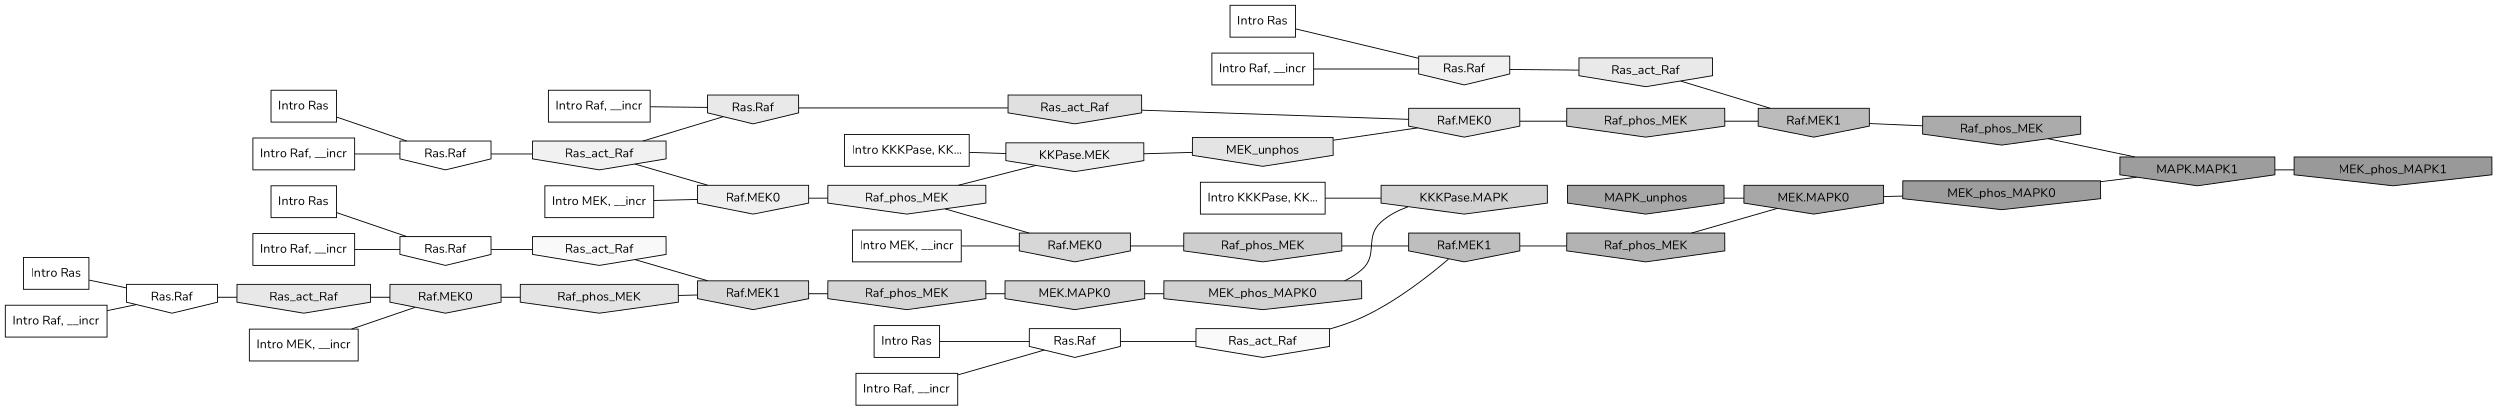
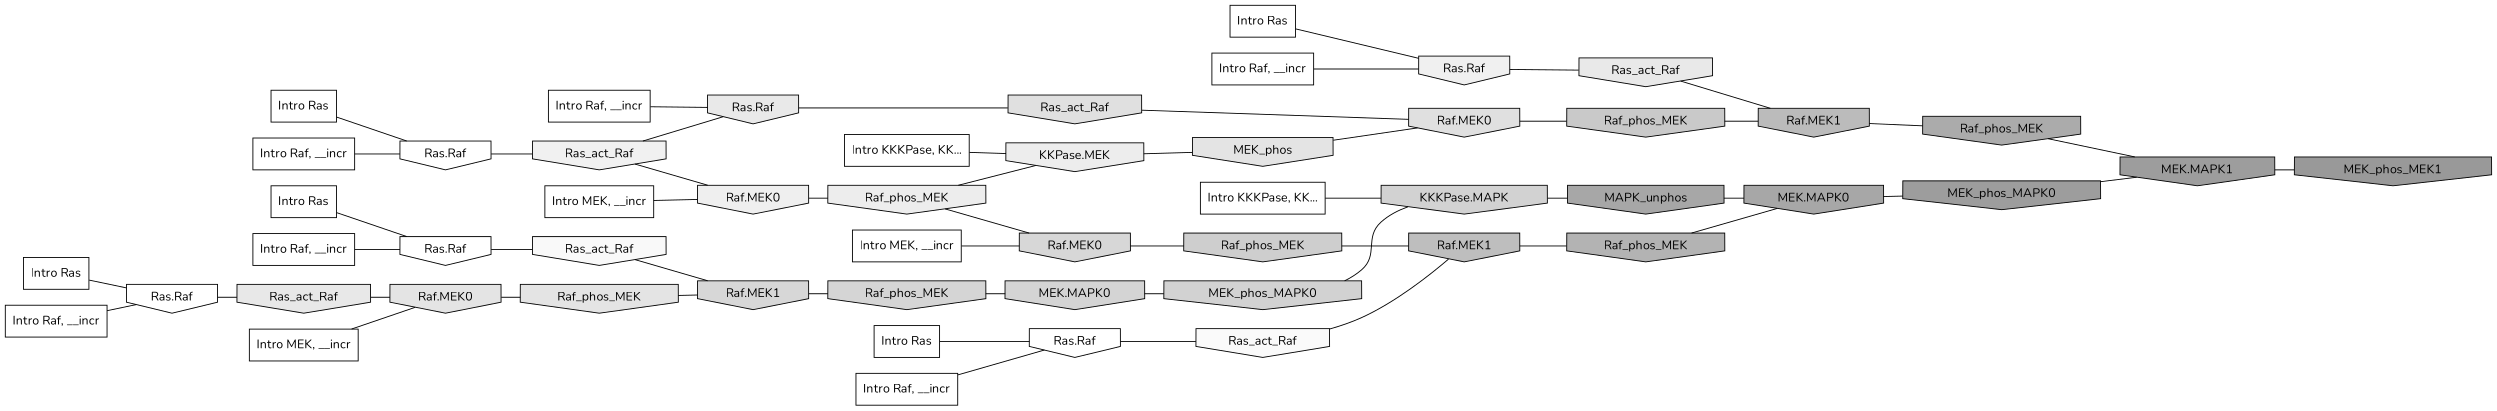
(1263, 150) -> (1263, 150)
(2197, 170) -> (2197, 170)
(2393, 170) -> (2393, 170)
none -> (1558, 198)
